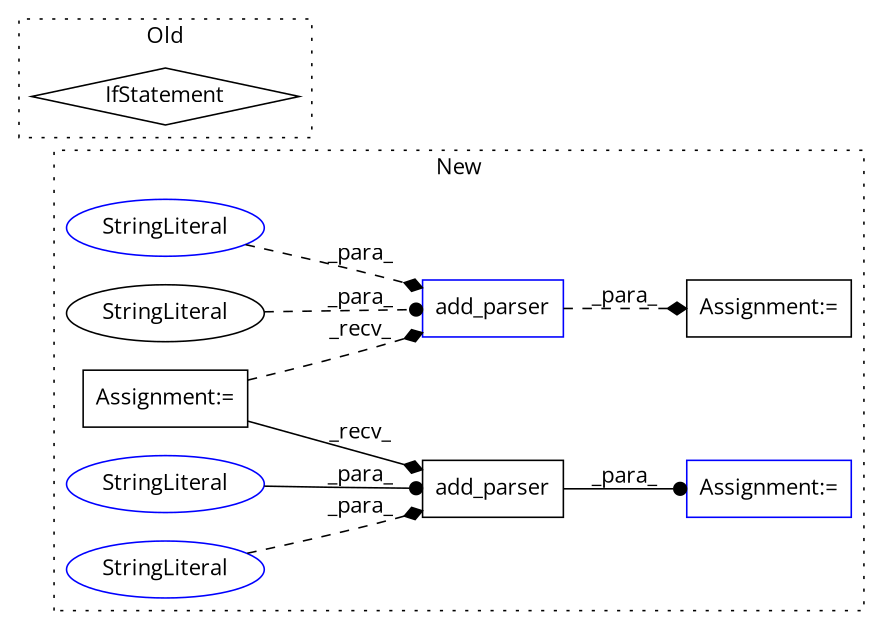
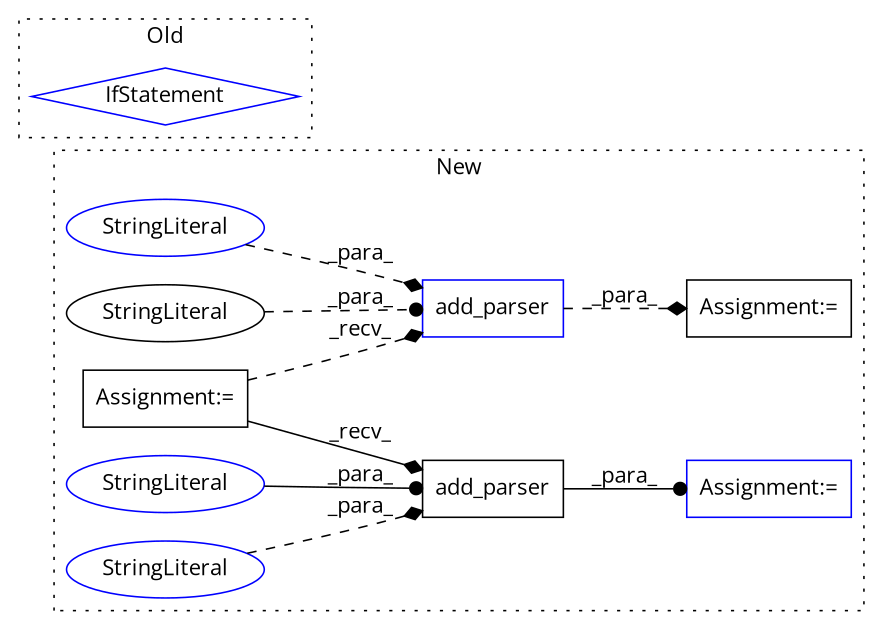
(165, 96) -> (165, 96)
